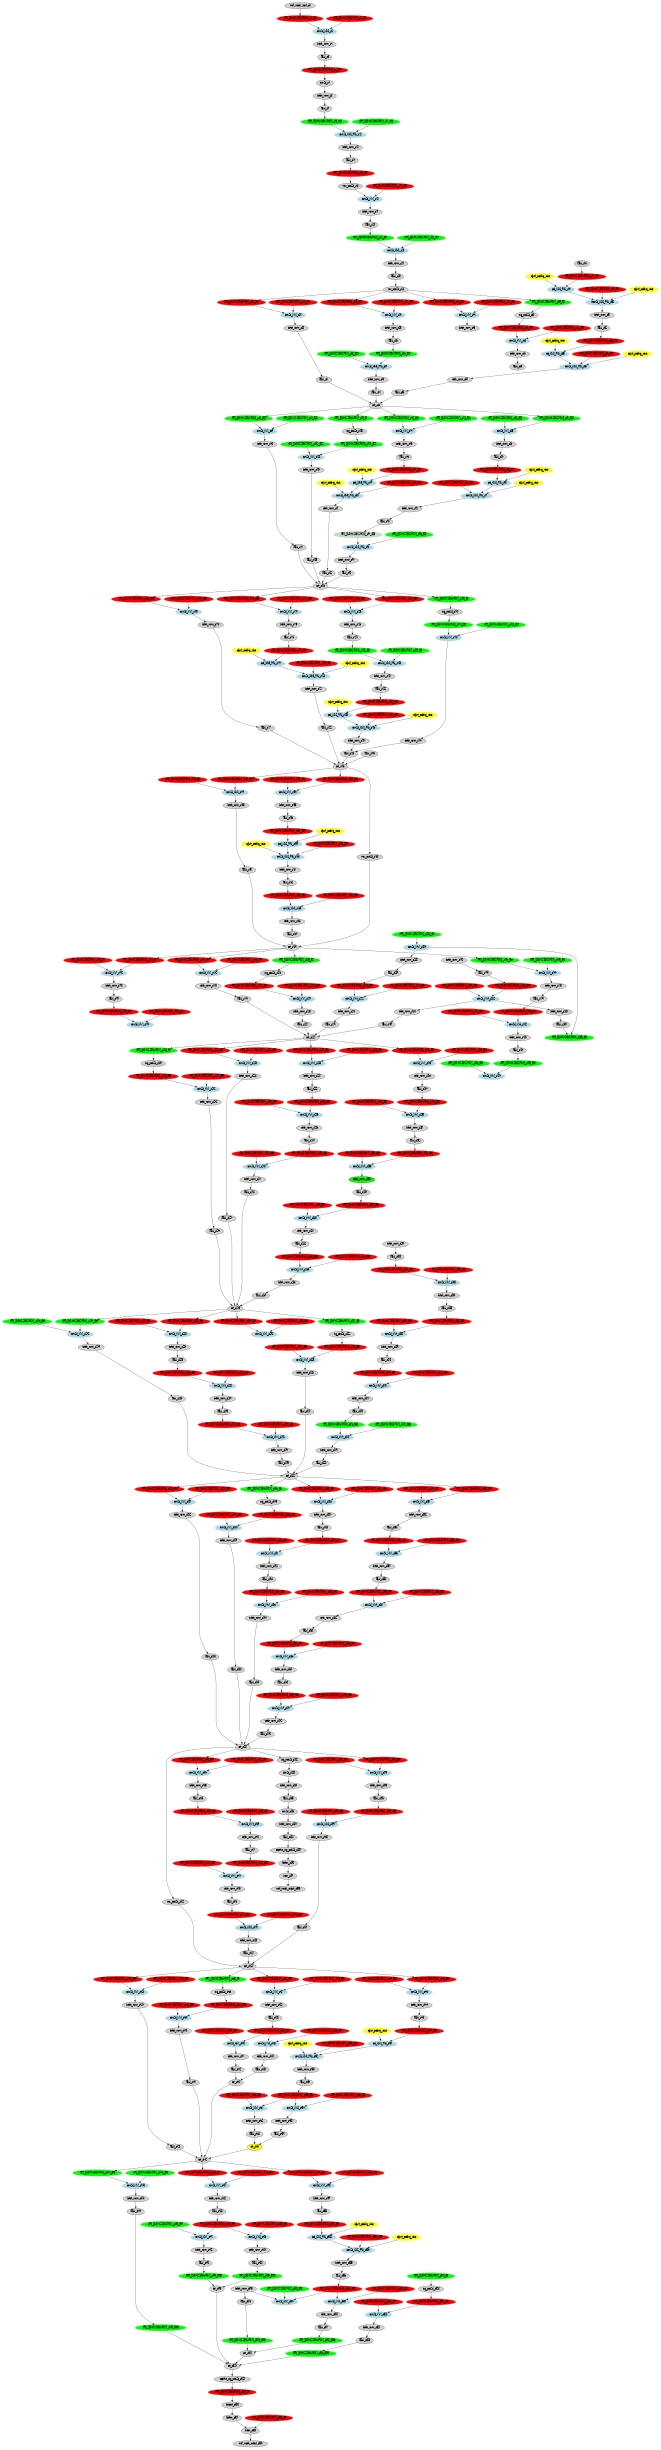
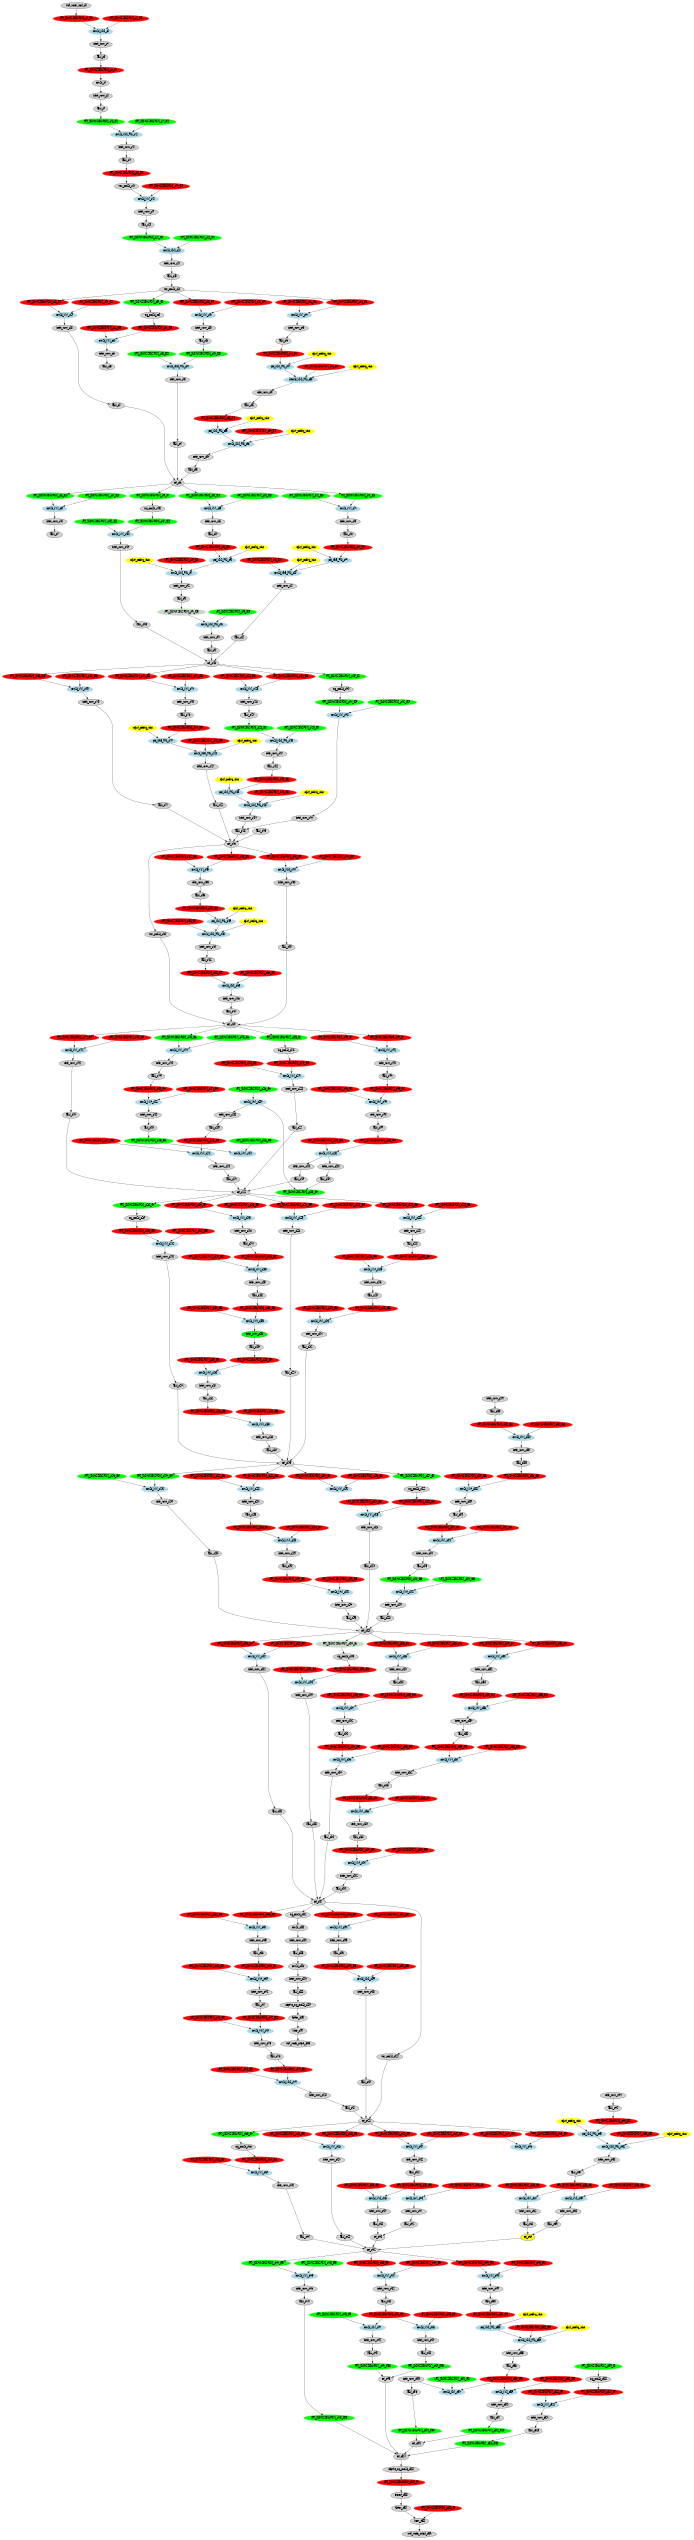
none -> (290, 334)
(304, 568) -> none
(518, 1025) -> (149, 1102)
none -> (378, 1108)
(264, 1489) -> (340, 1644)
(419, 1998) -> none
